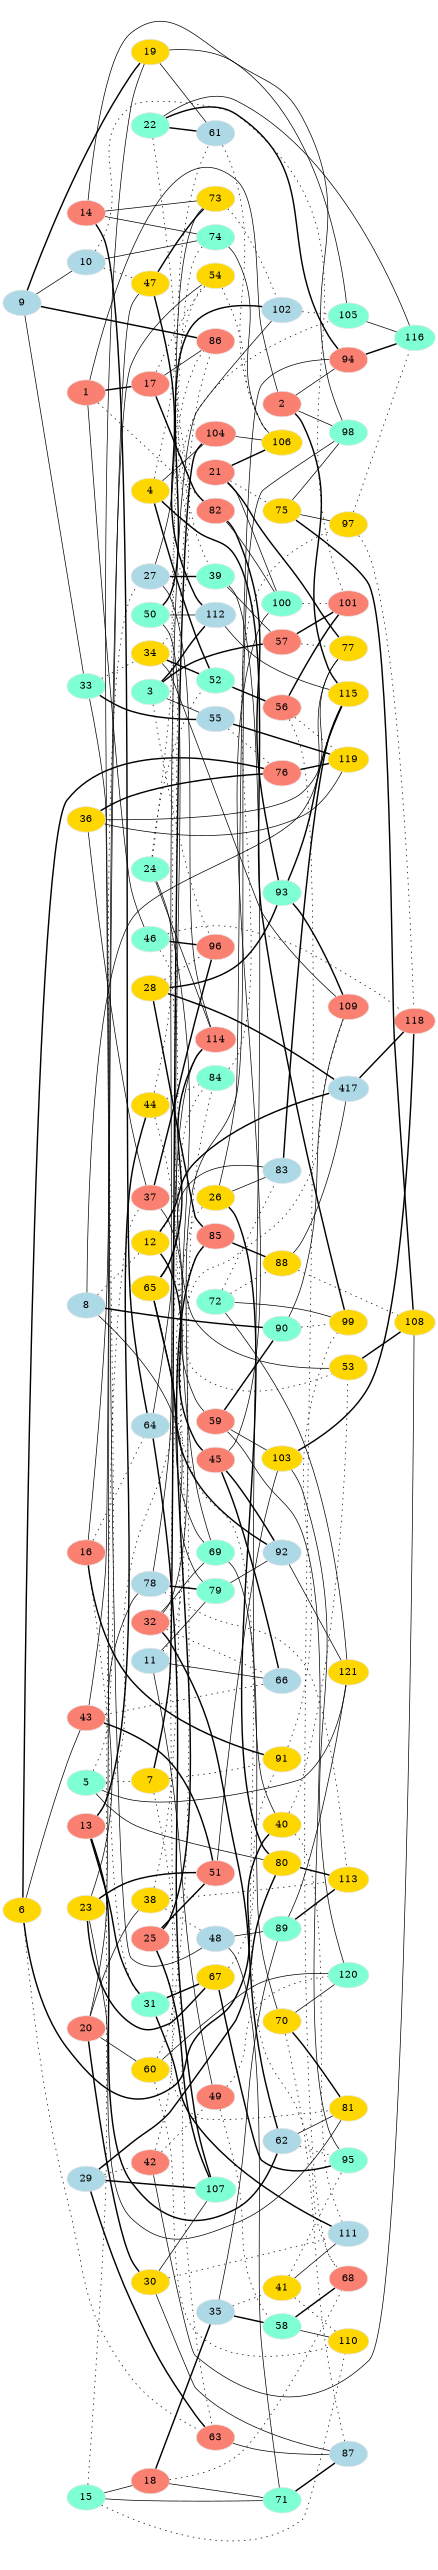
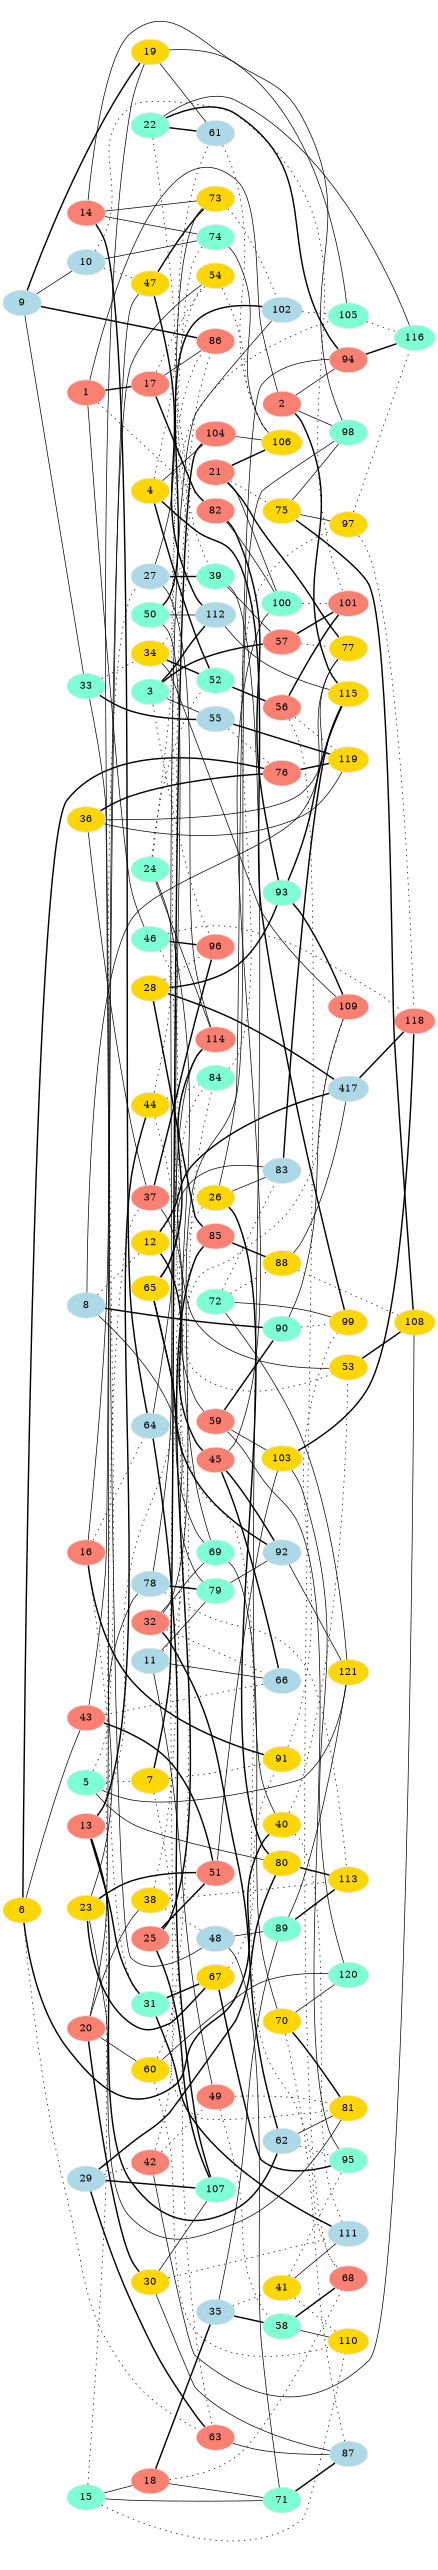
(382, 327) -> (382, 327)
(247, 2029) -> (283, 2097)
